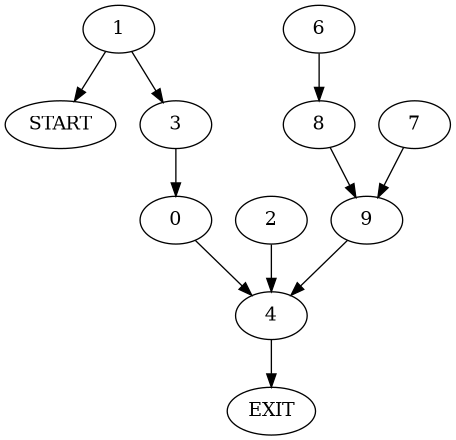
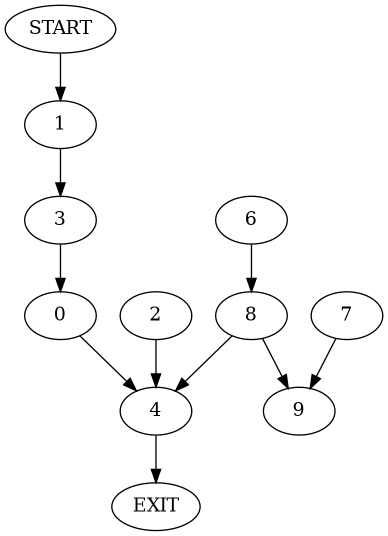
(94, 71) -> (60, 70)
(324, 263) -> (209, 359)
